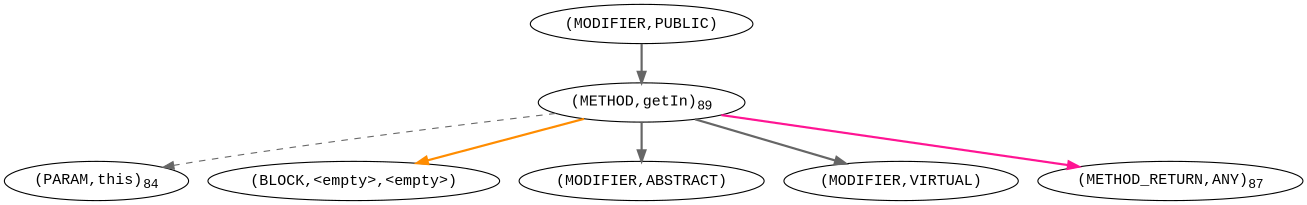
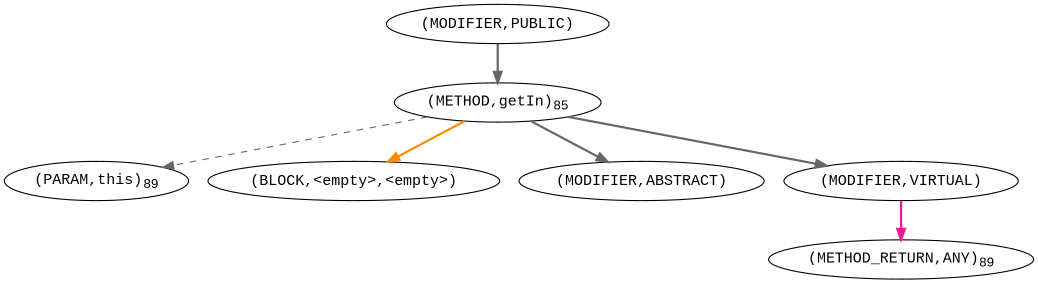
(705, 101) -> (561, 101)
(895, 140) -> (901, 215)
(151, 179) -> (151, 179)
(1256, 179) -> (987, 258)
